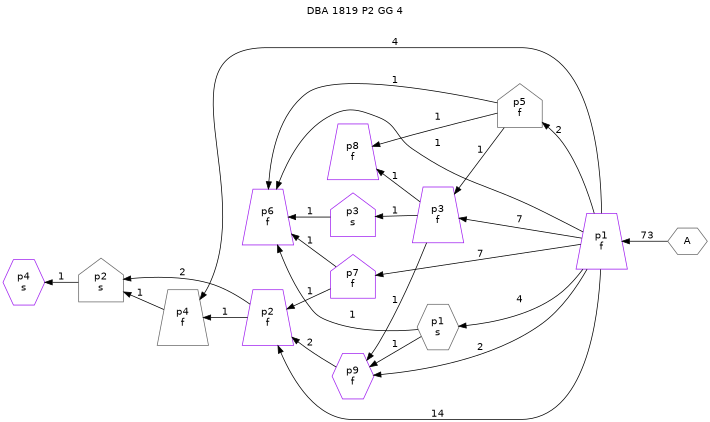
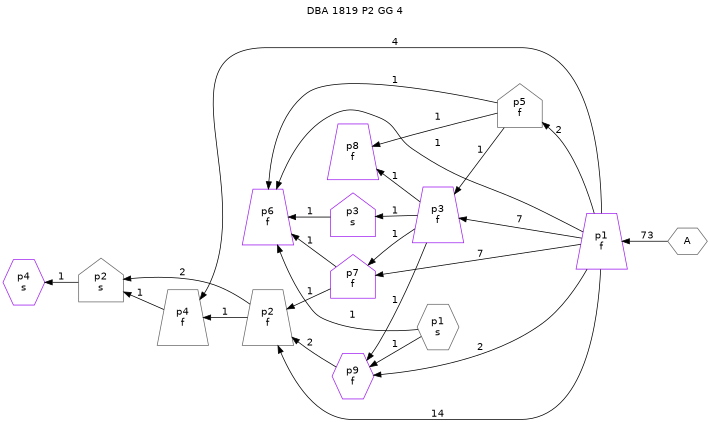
none -> (394, 244)
(531, 310) -> none
(268, 318) -> (268, 318)
